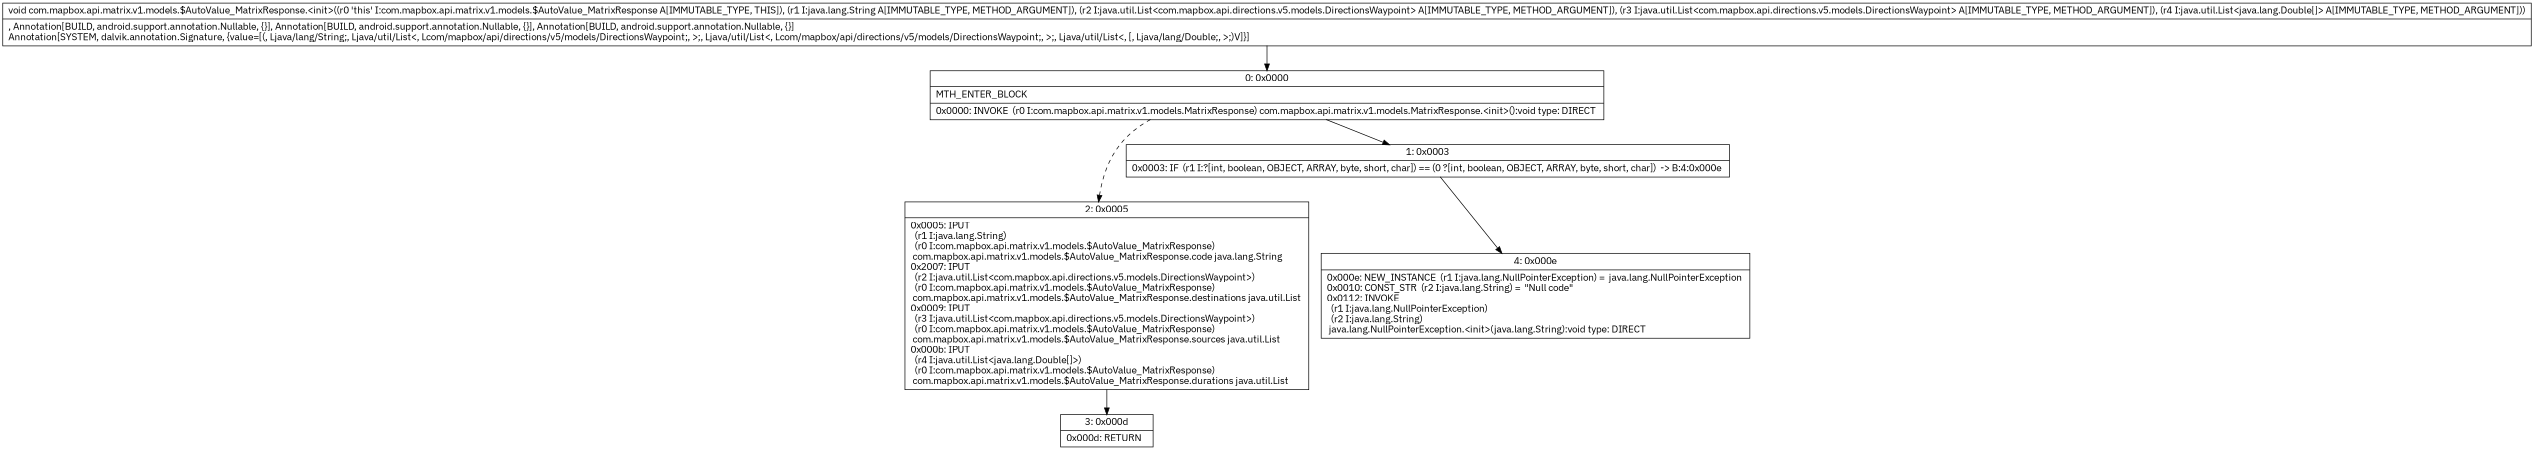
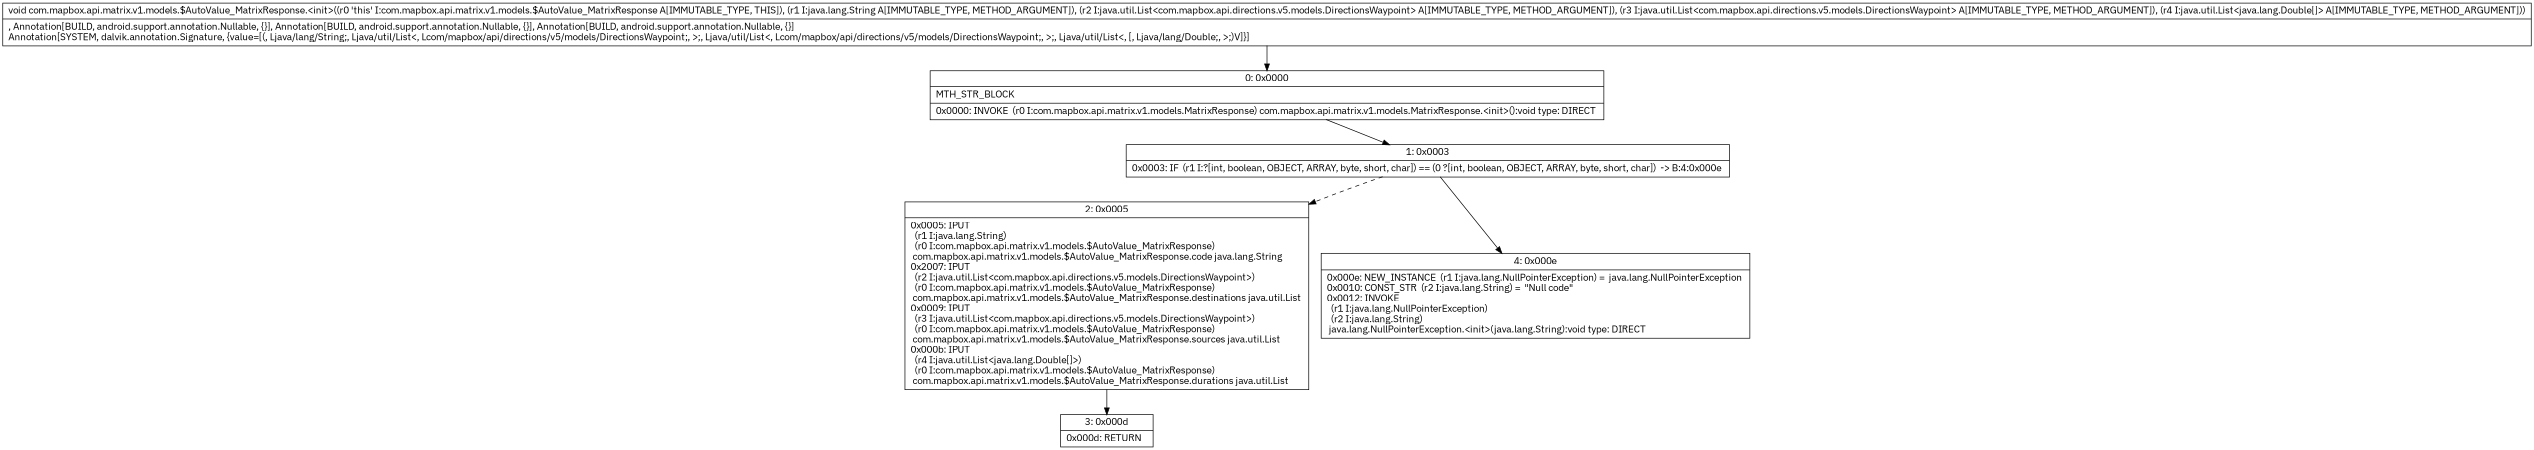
(982, 95) -> (975, 95)
(1116, 151) -> (1349, 189)
(1365, 299) -> (1365, 299)
